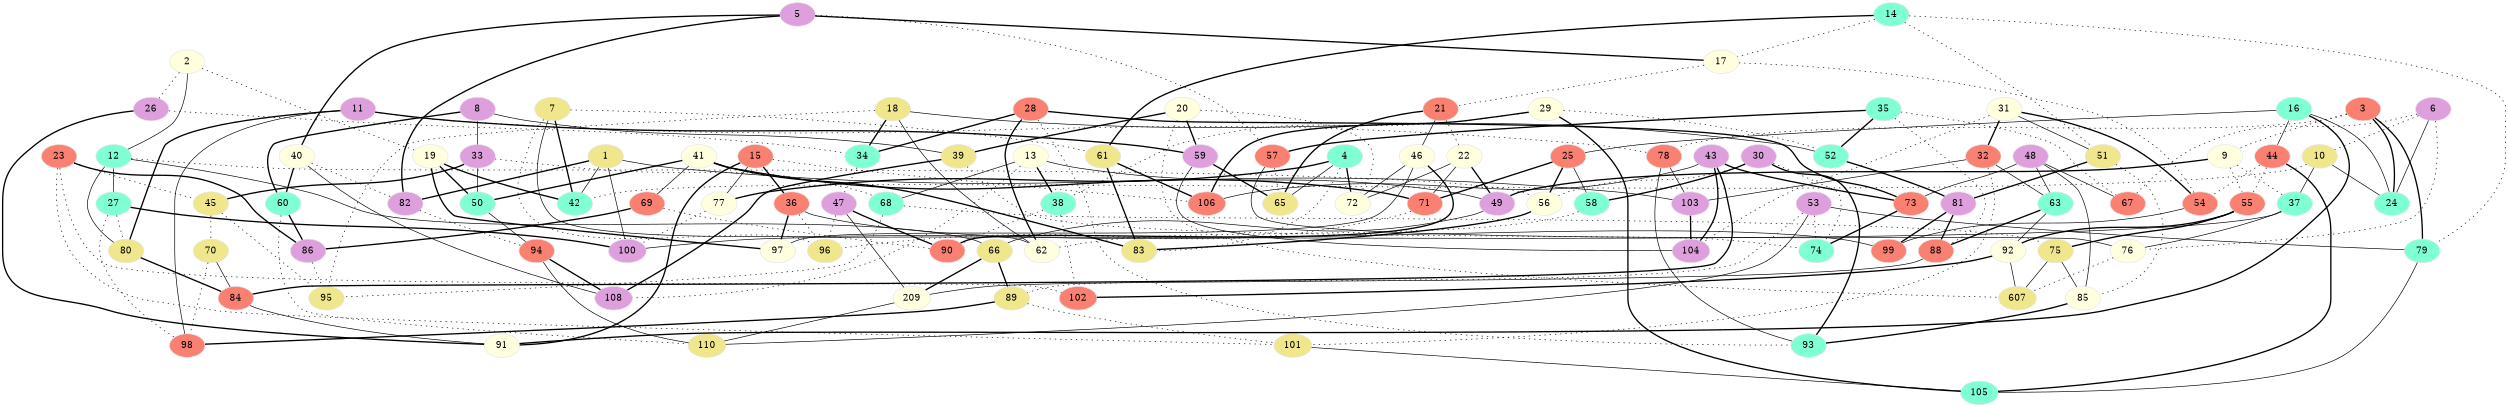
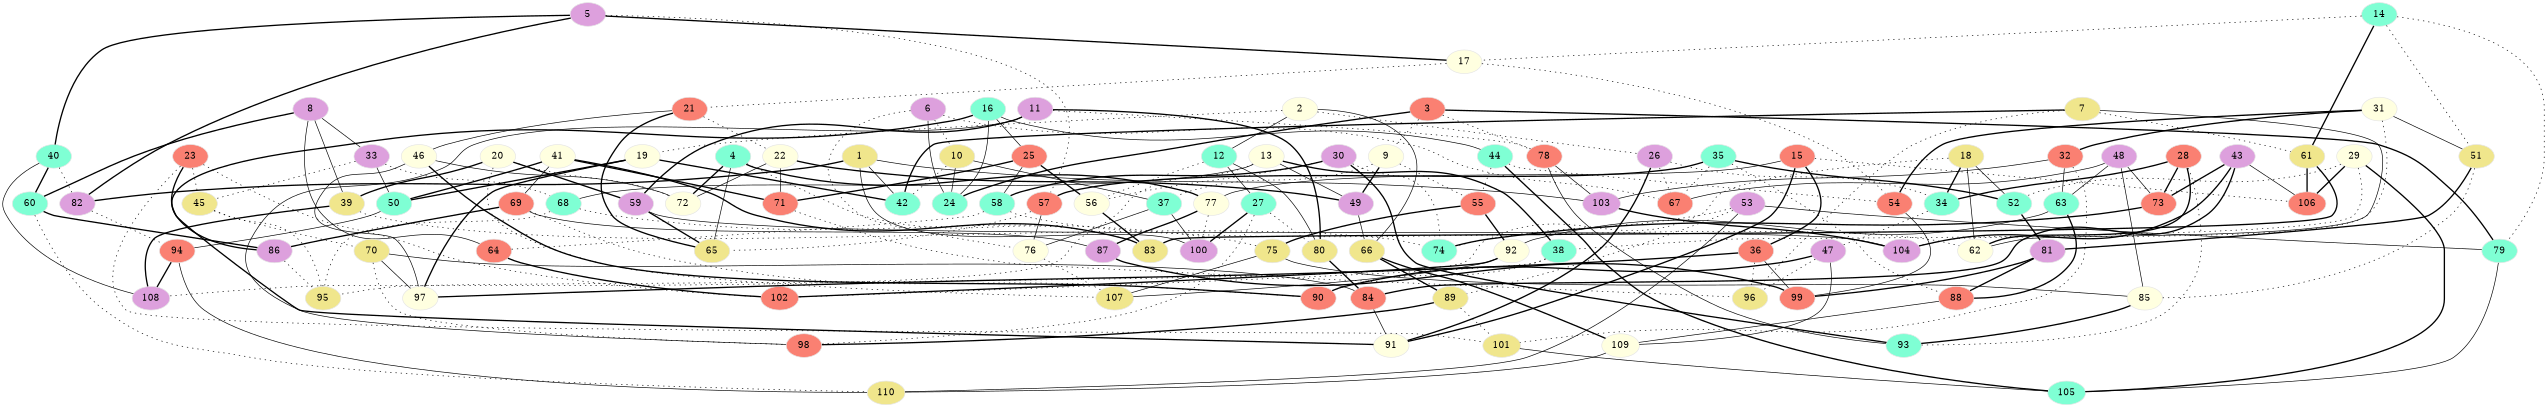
(297, 156) -> (54, 156)
(2272, 156) -> (1495, 156)
none -> (1664, 178)
(346, 184) -> (286, 180)
(596, 225) -> (1414, 153)
none -> (494, 251)
none -> (1103, 251)
none -> (396, 275)
(912, 298) -> (1621, 346)
(2017, 298) -> (1115, 298)
